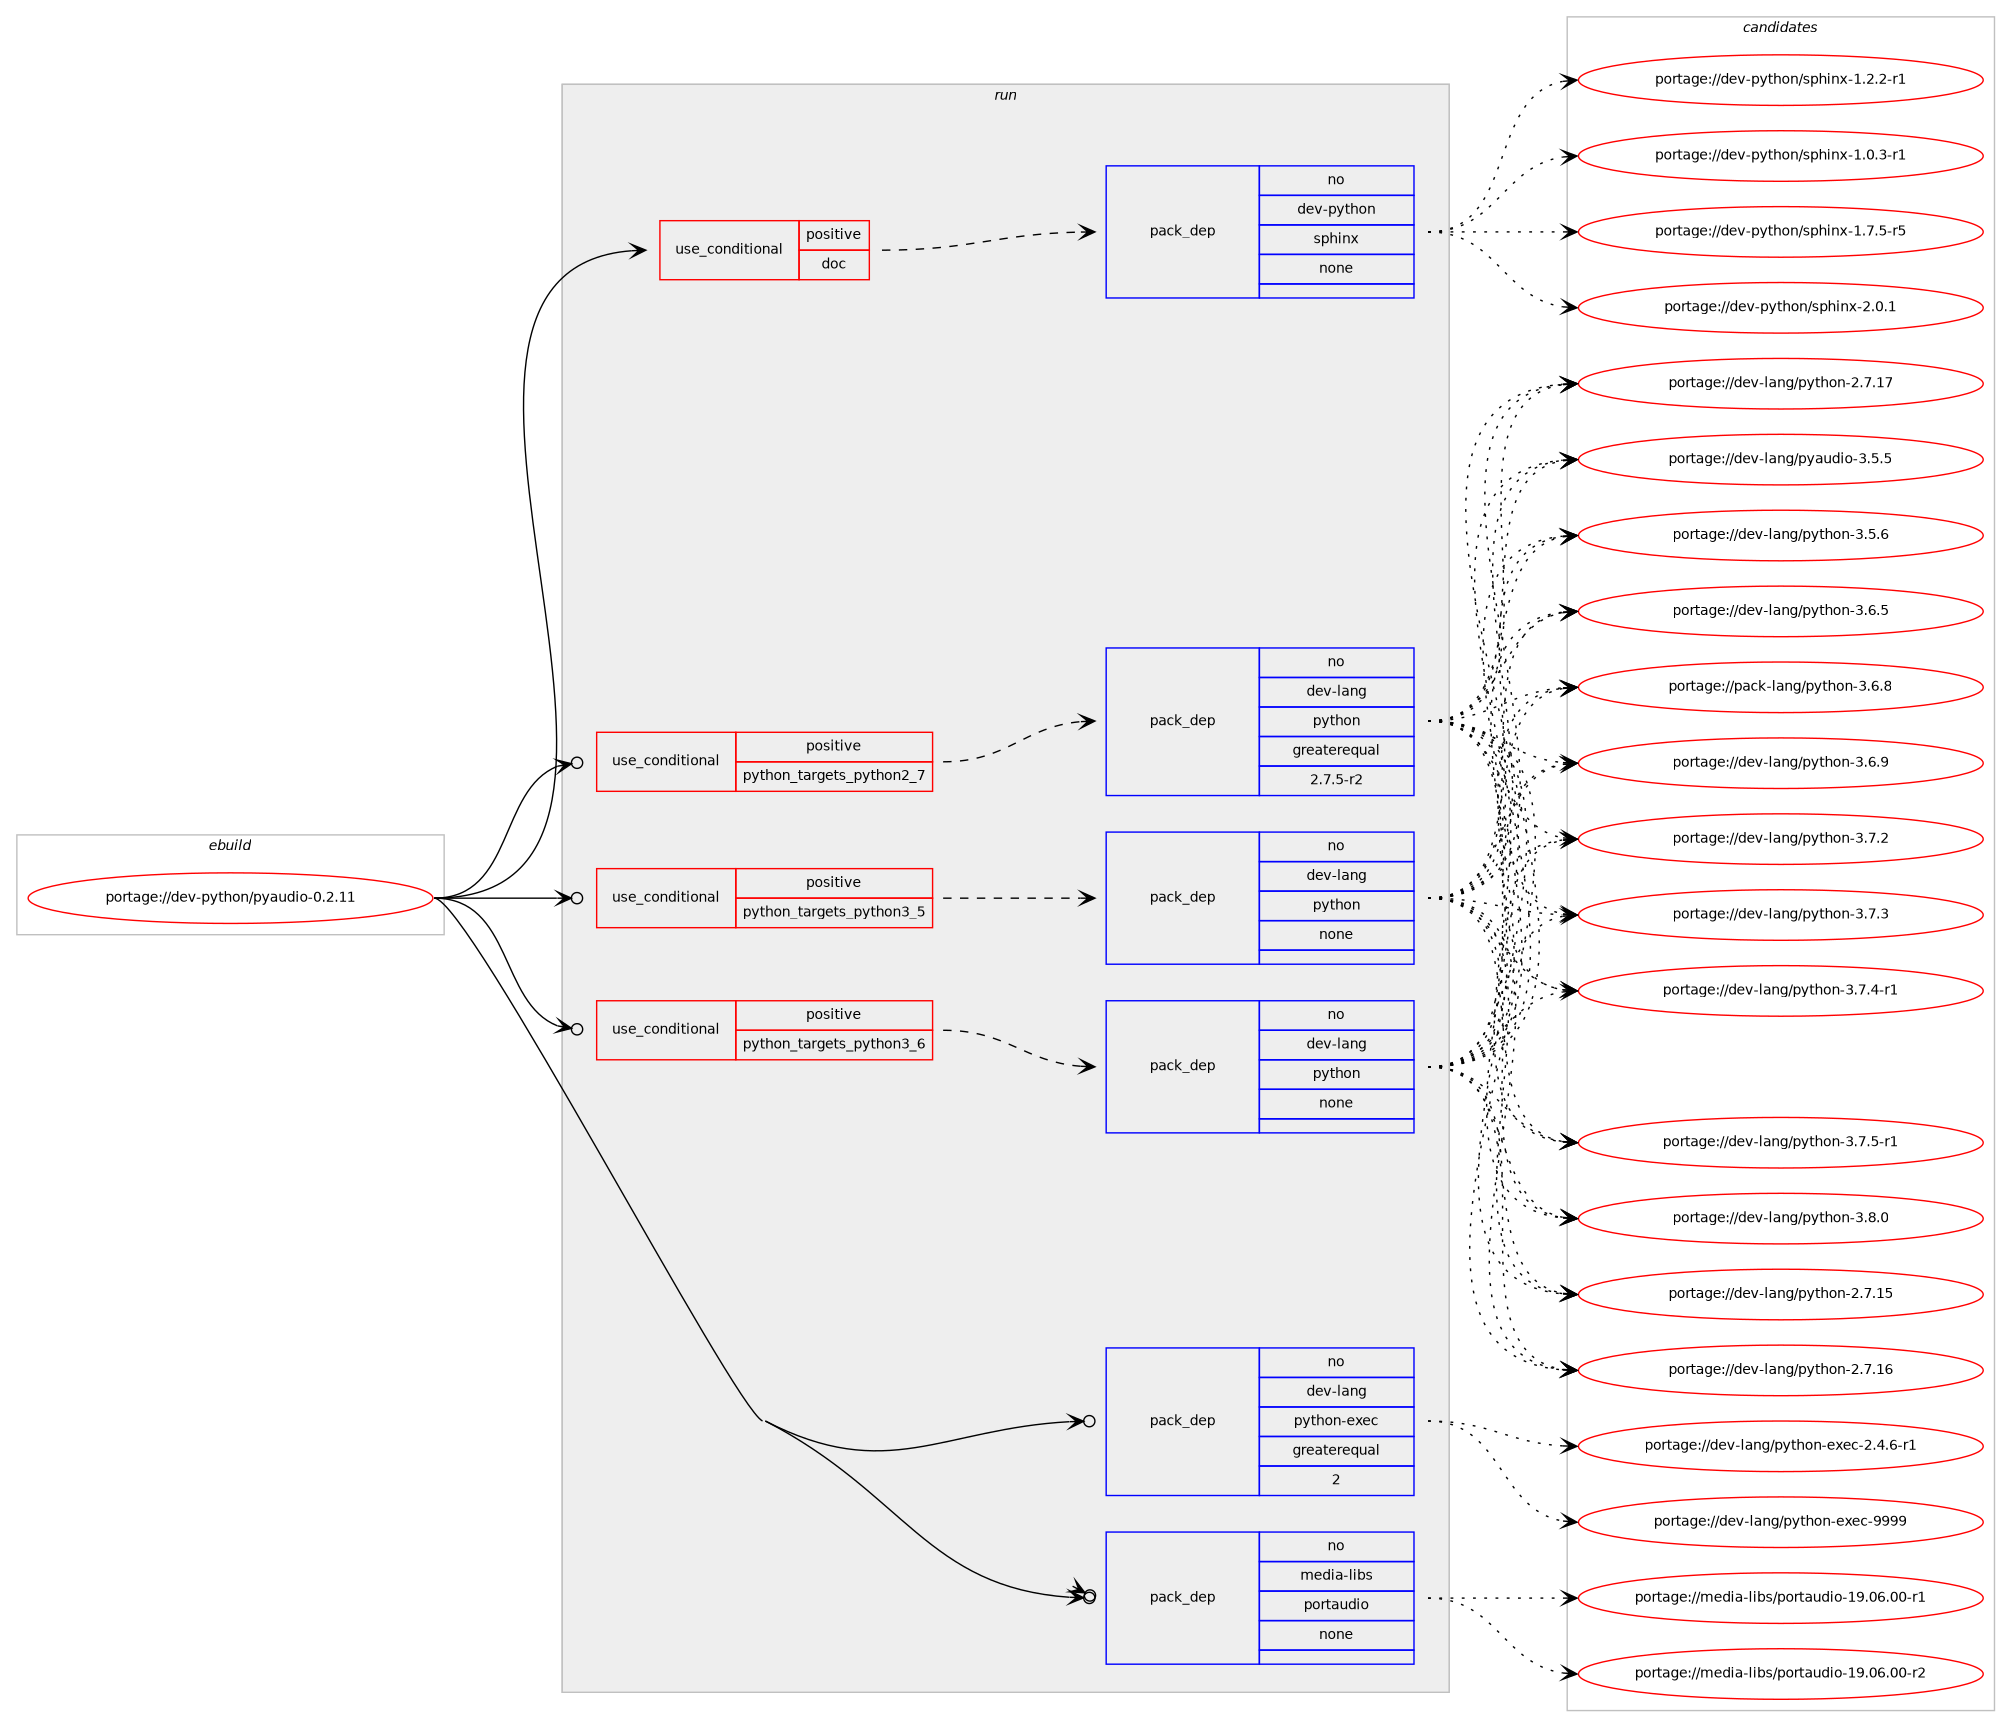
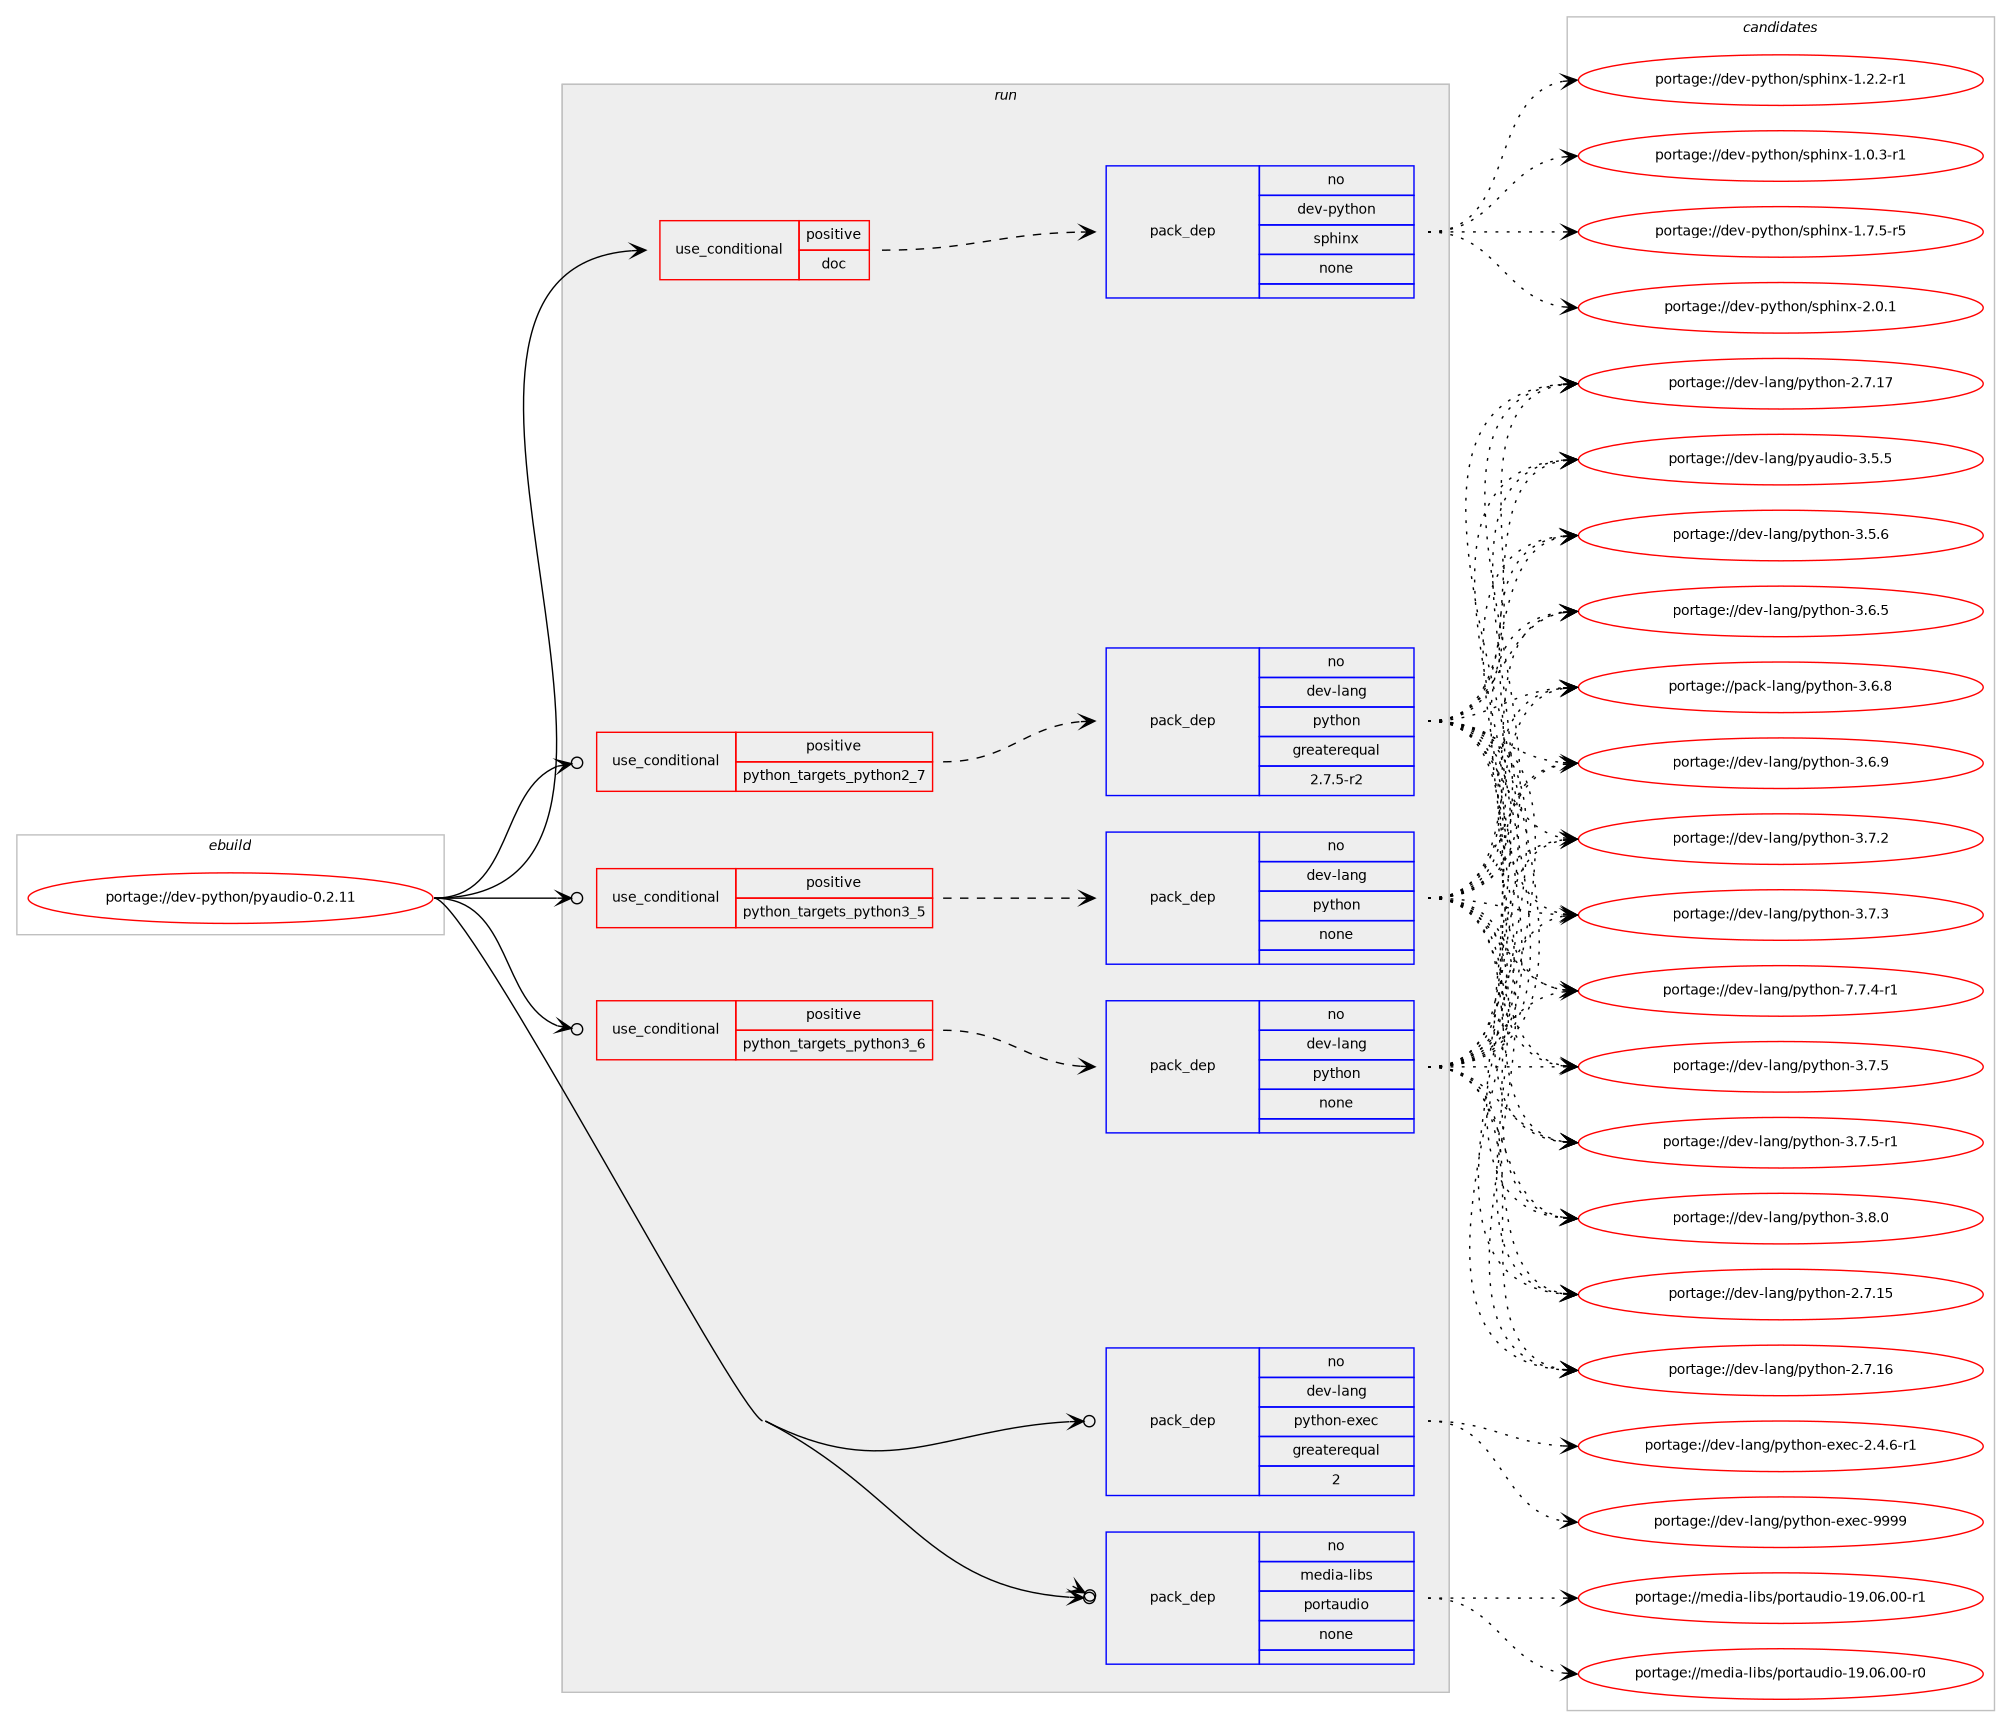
(1781, 991) -> (1781, 991)
none -> (1781, 1067)
(1781, 1674) -> (1781, 1674)
